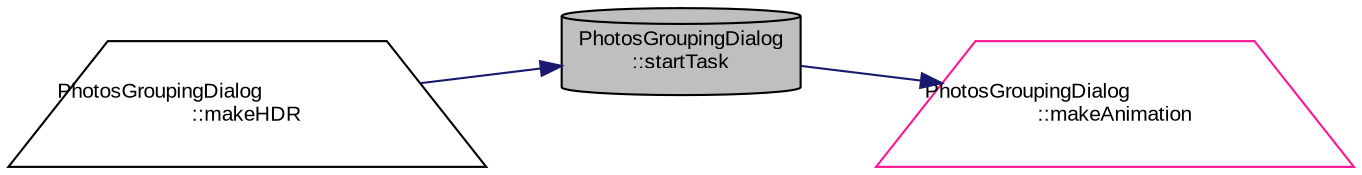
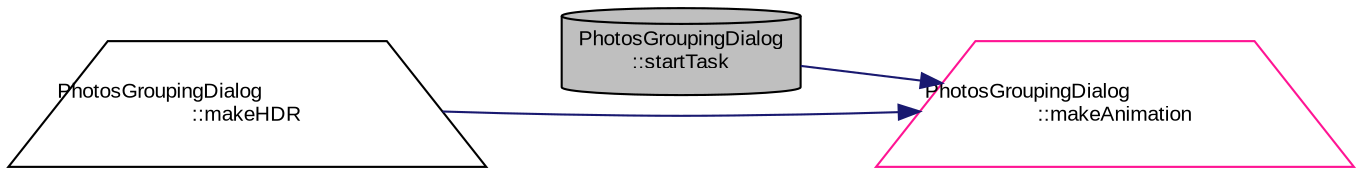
(481, 76) -> (670, 116)
